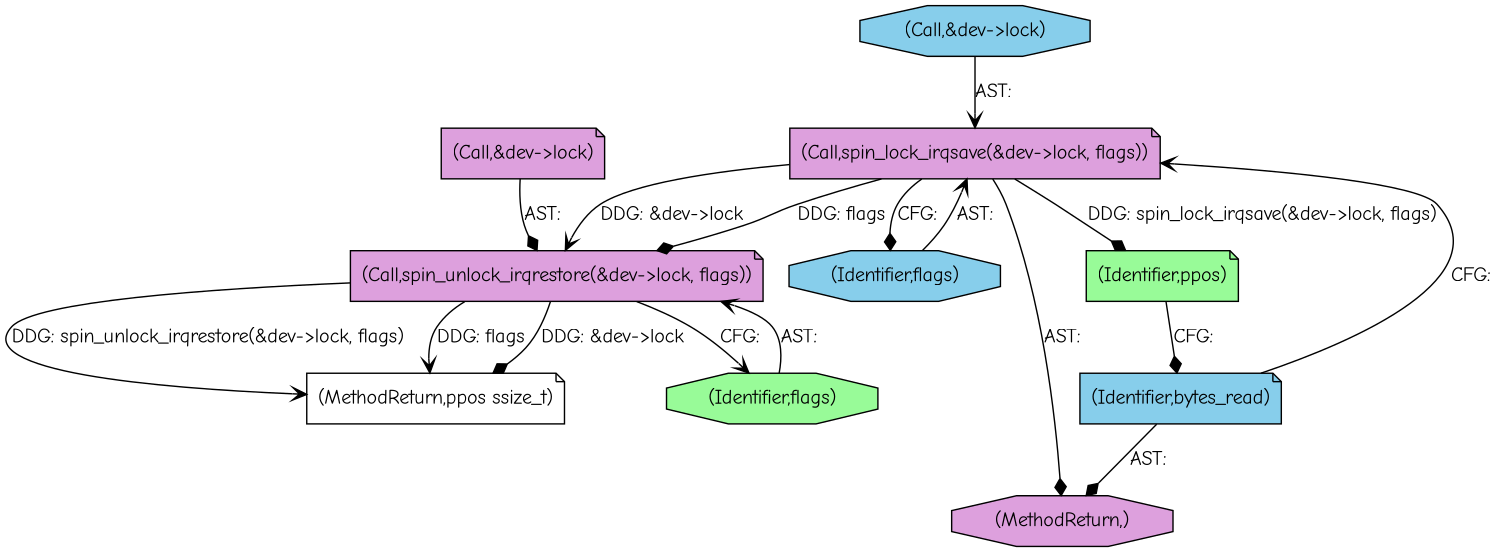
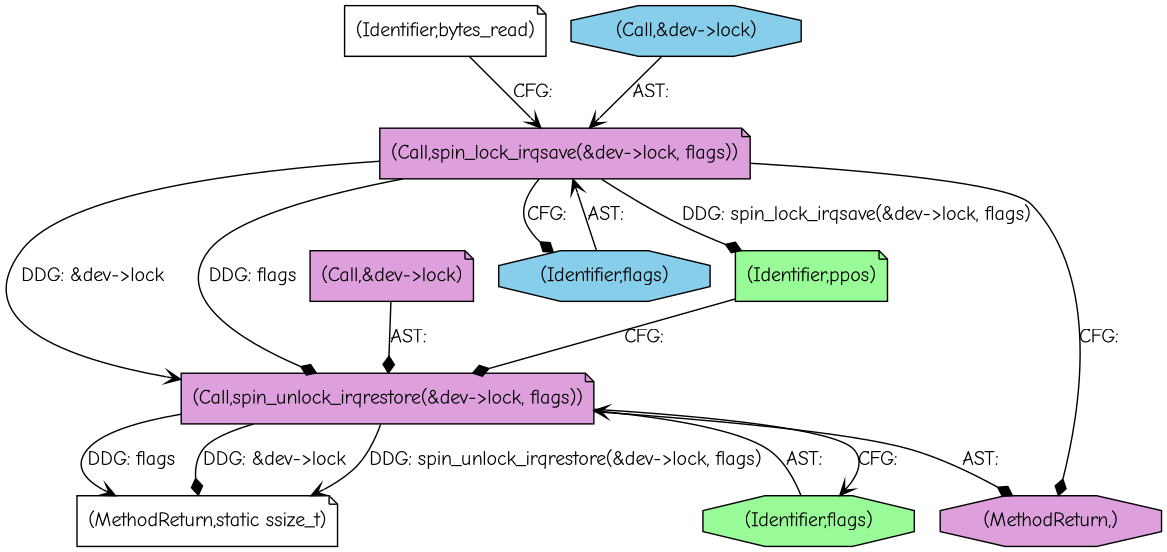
(1170, 329) -> (612, 334)
(1066, 337) -> (1102, 337)
(436, 399) -> (207, 521)
(1181, 399) -> (445, 31)
(1128, 454) -> (852, 437)
